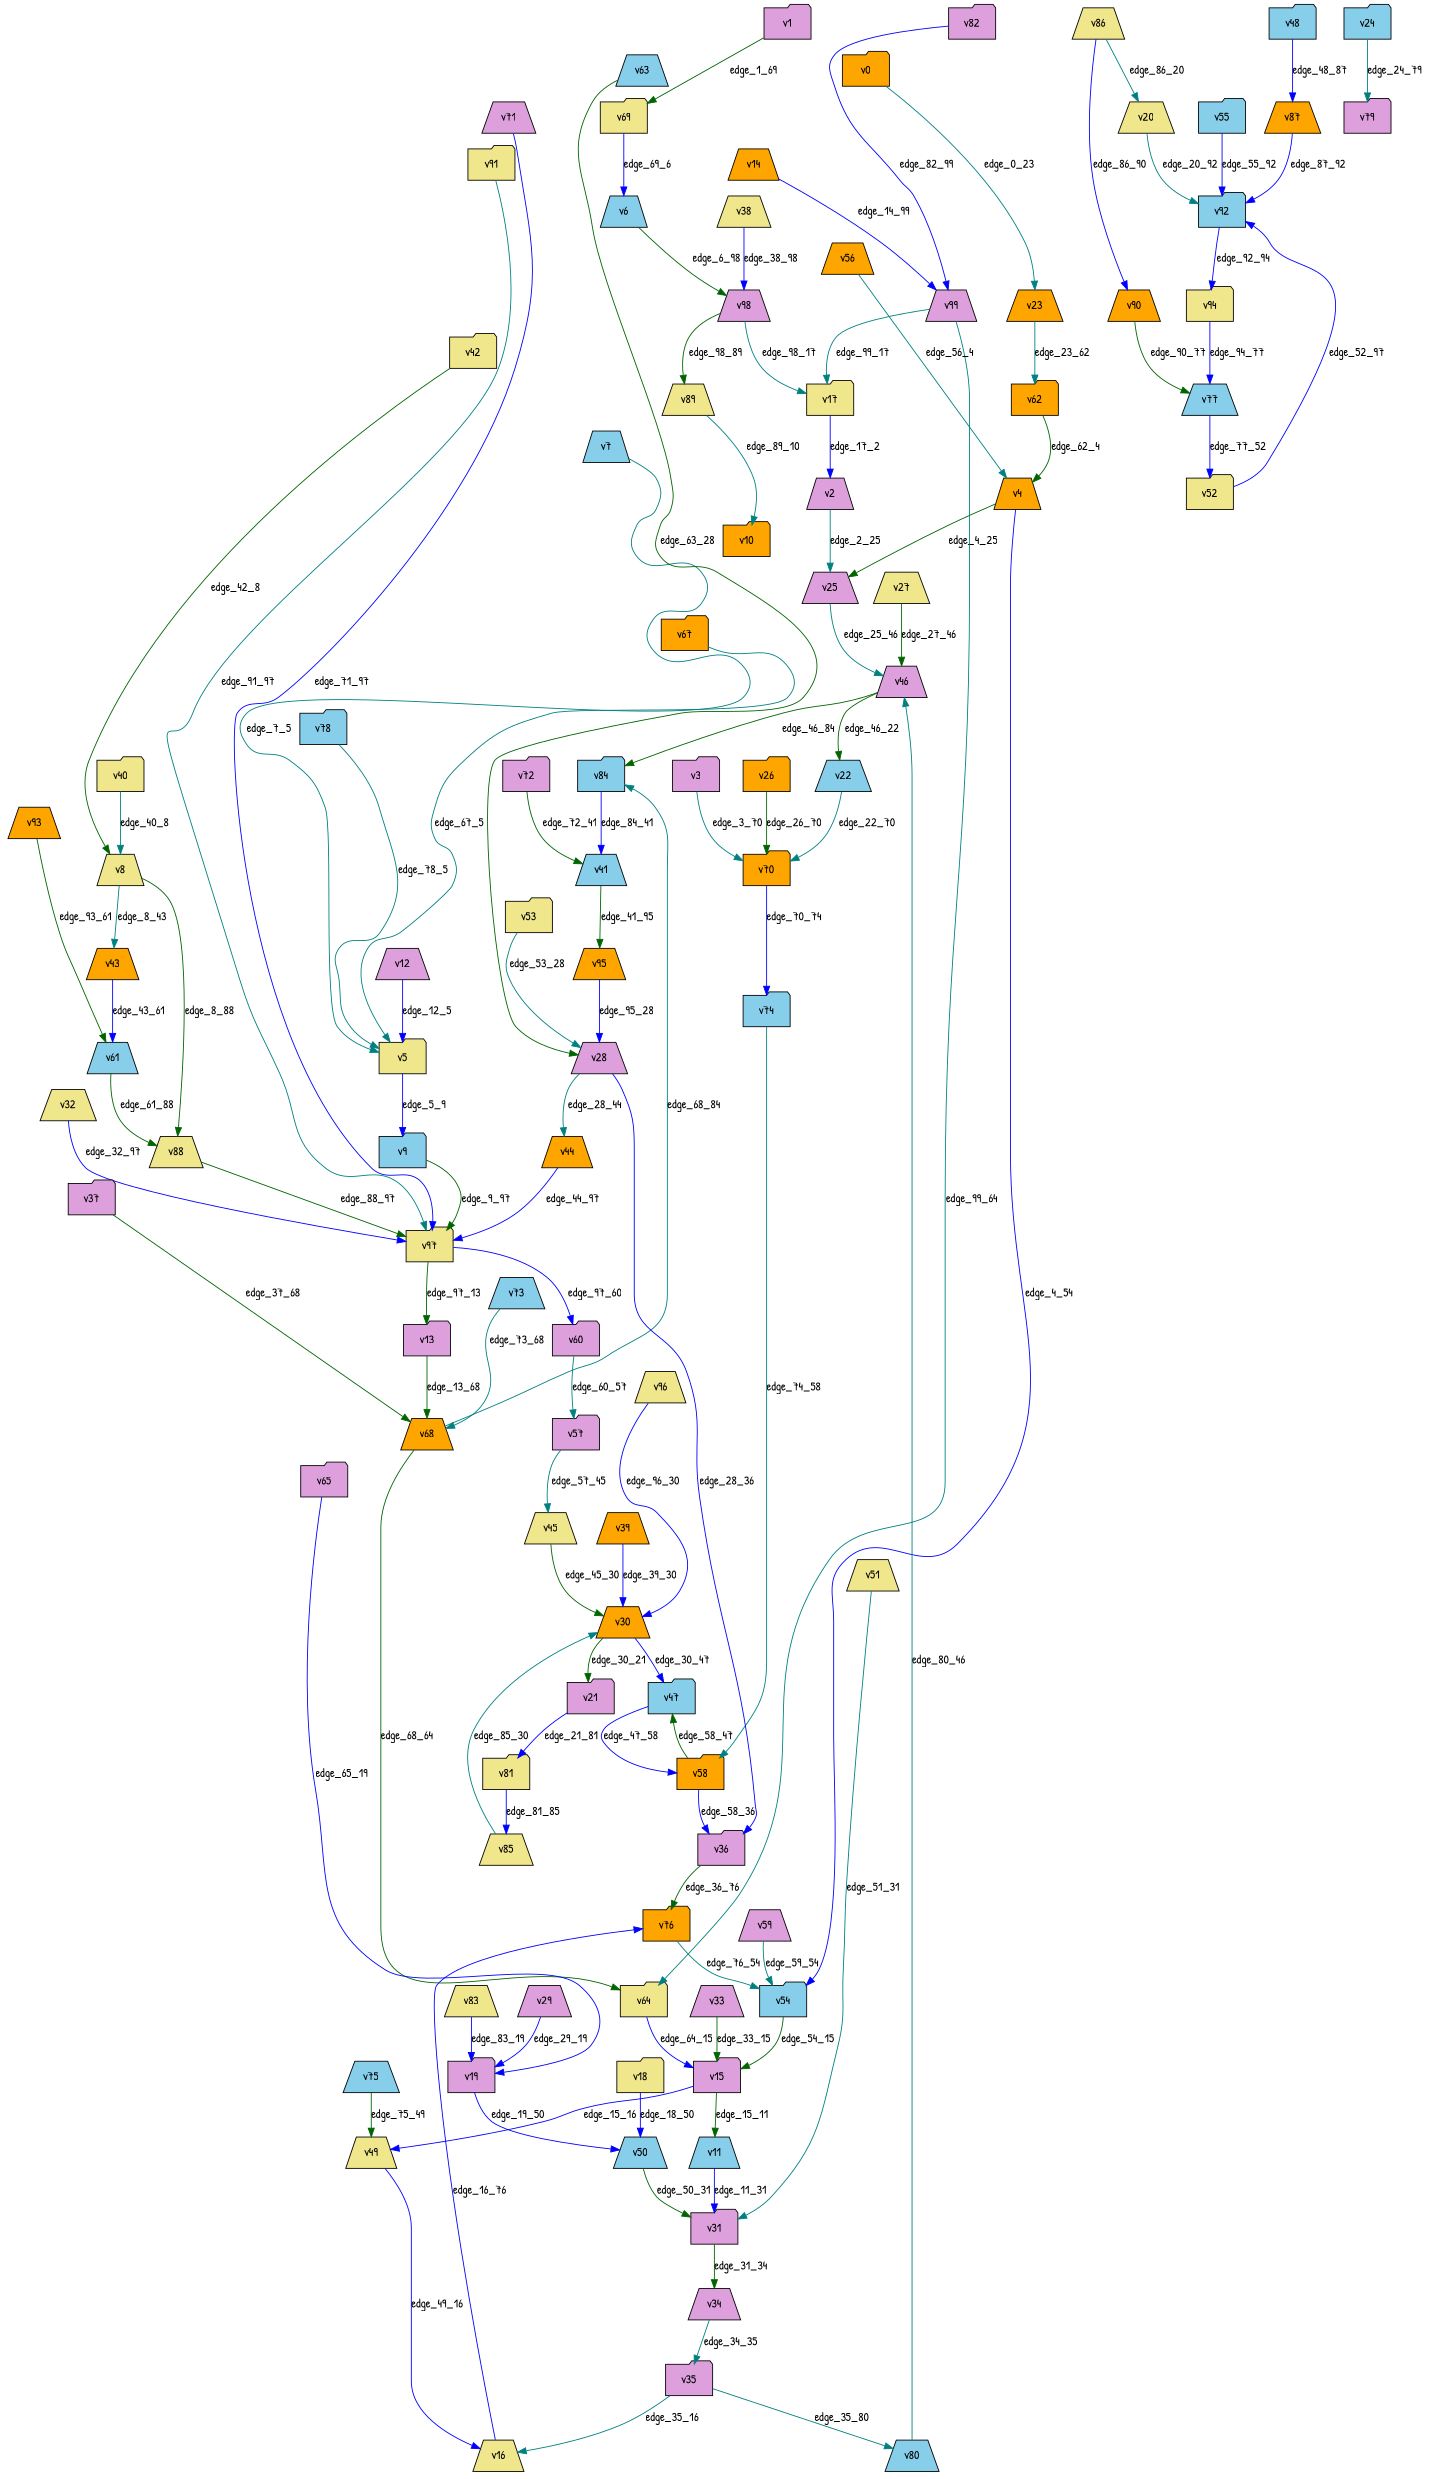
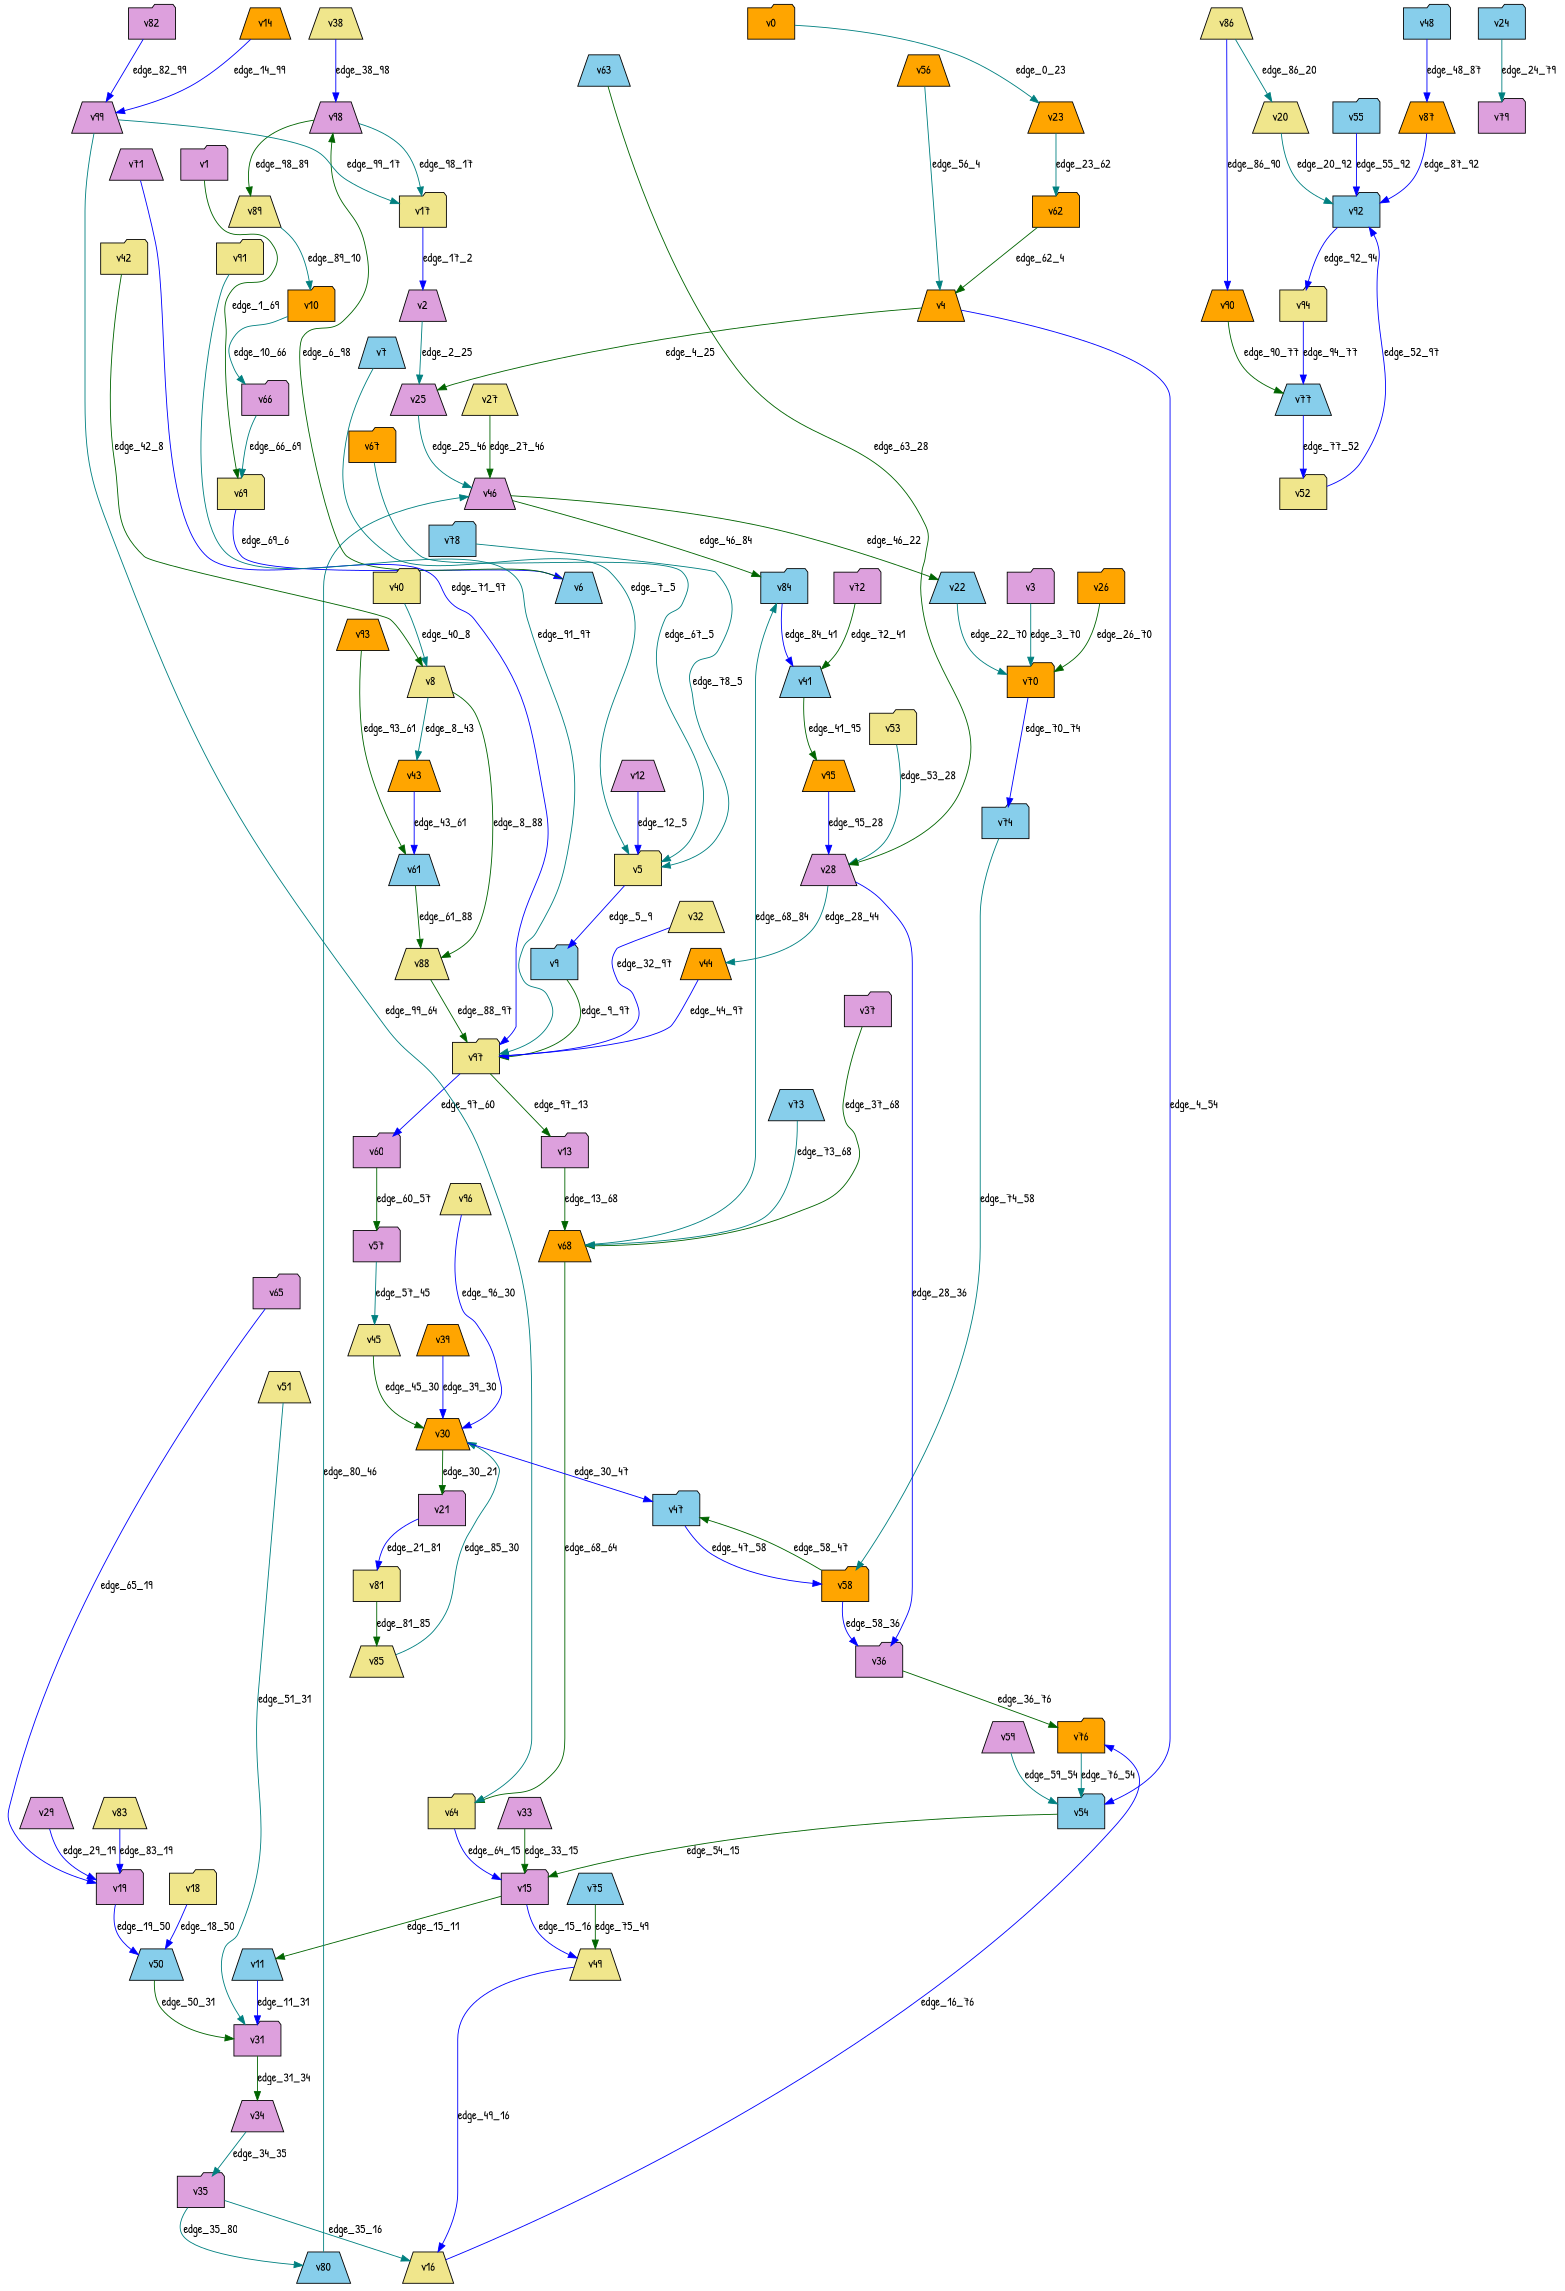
none -> (265, 400)
(572, 1383) -> (377, 1195)
(506, 1807) -> (377, 1619)
